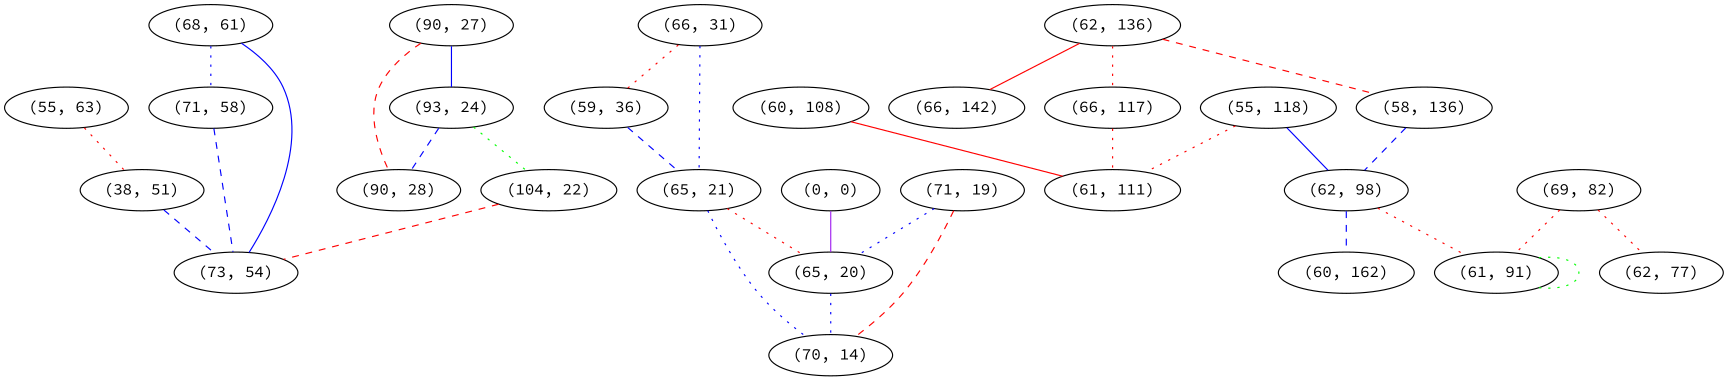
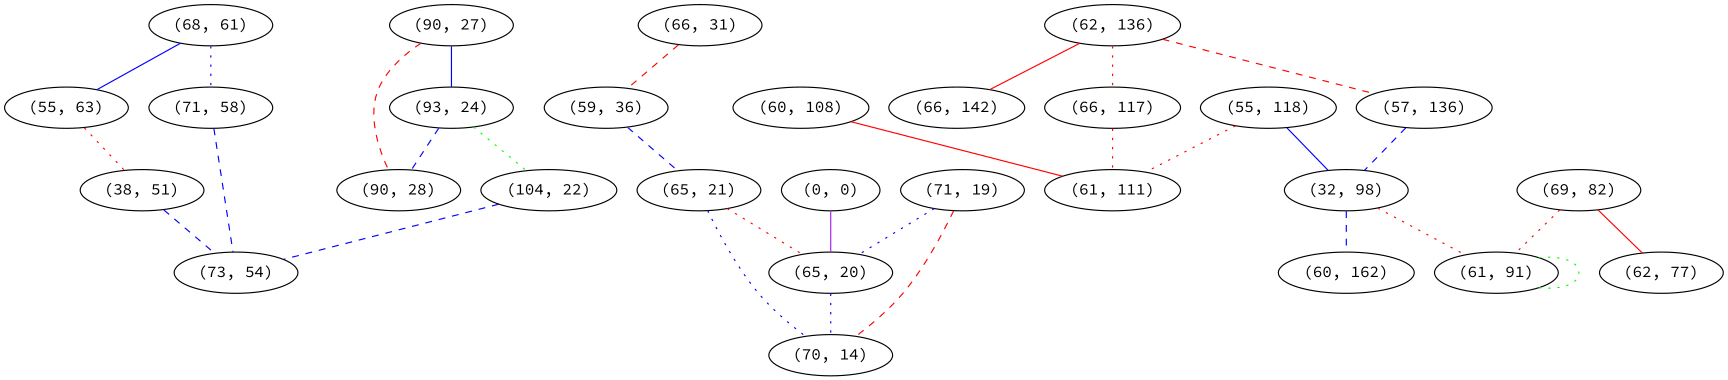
(653, 67) -> (653, 67)
(700, 108) -> none
(1424, 108) -> (1424, 108)
(291, 143) -> (139, 66)
(1346, 190) -> (1346, 190)
(1620, 231) -> (1620, 231)
(391, 232) -> (391, 232)
